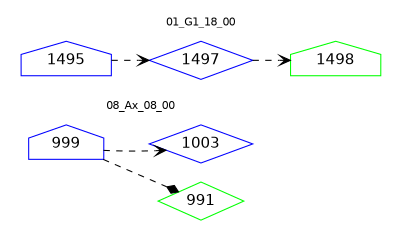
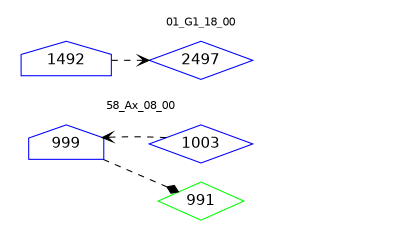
(66, 60) -> (66, 60)
(201, 60) -> (201, 60)
(336, 60) -> none
(141, 106) -> (141, 106)
(129, 151) -> (139, 137)
